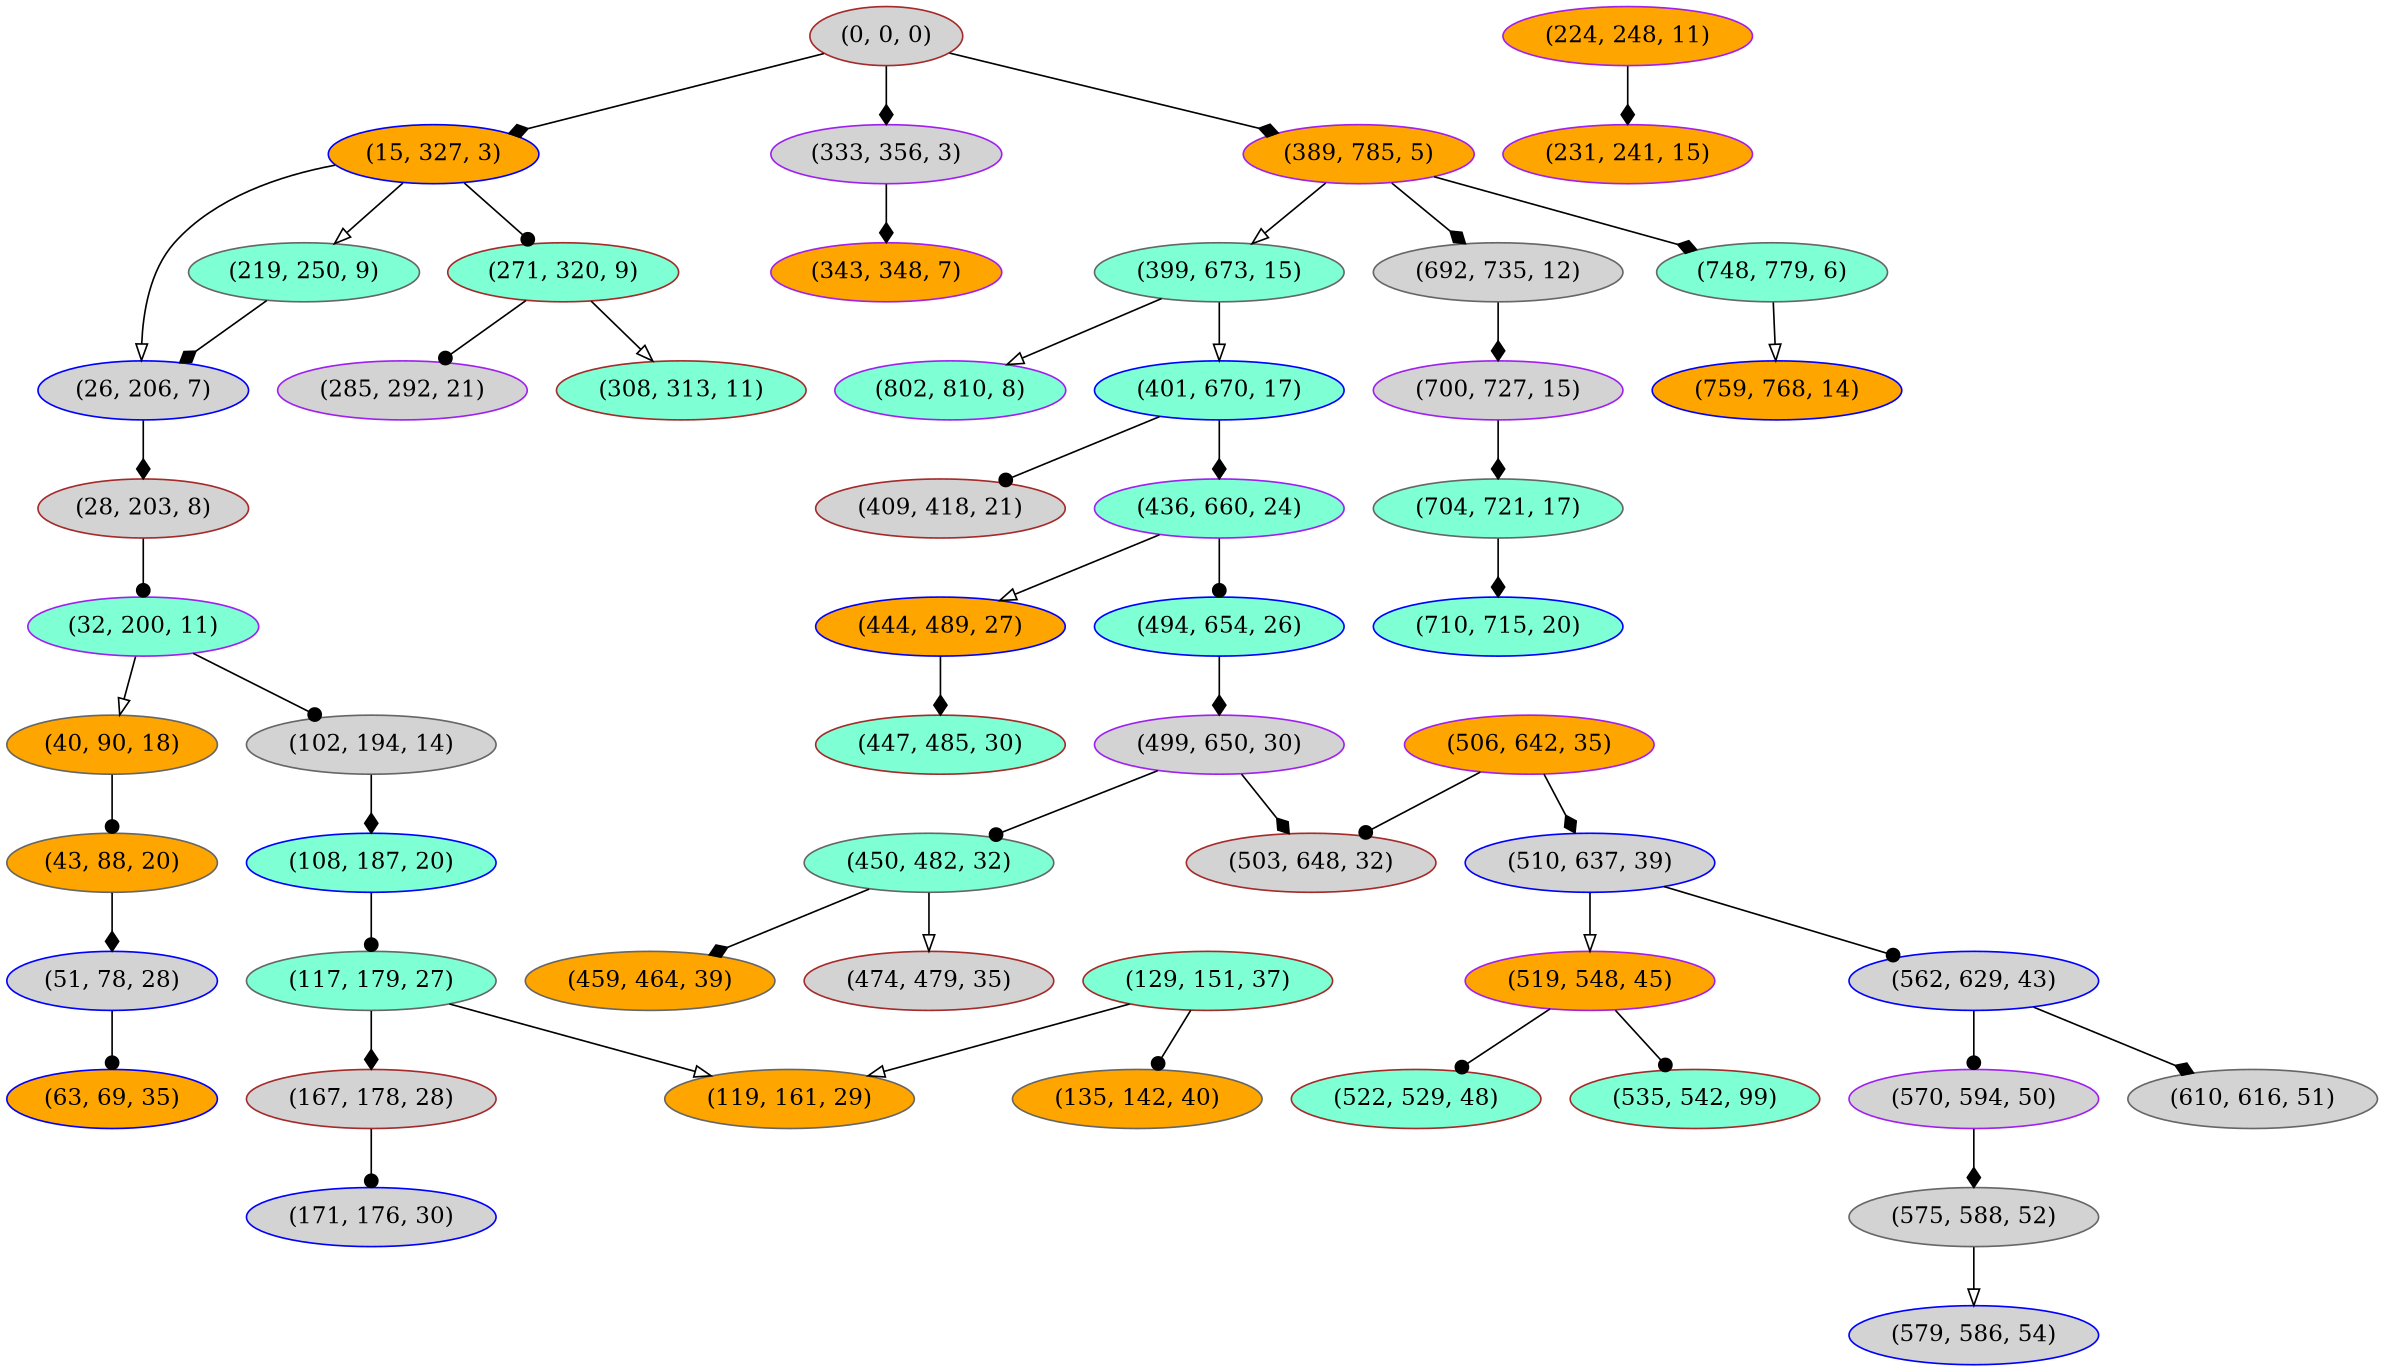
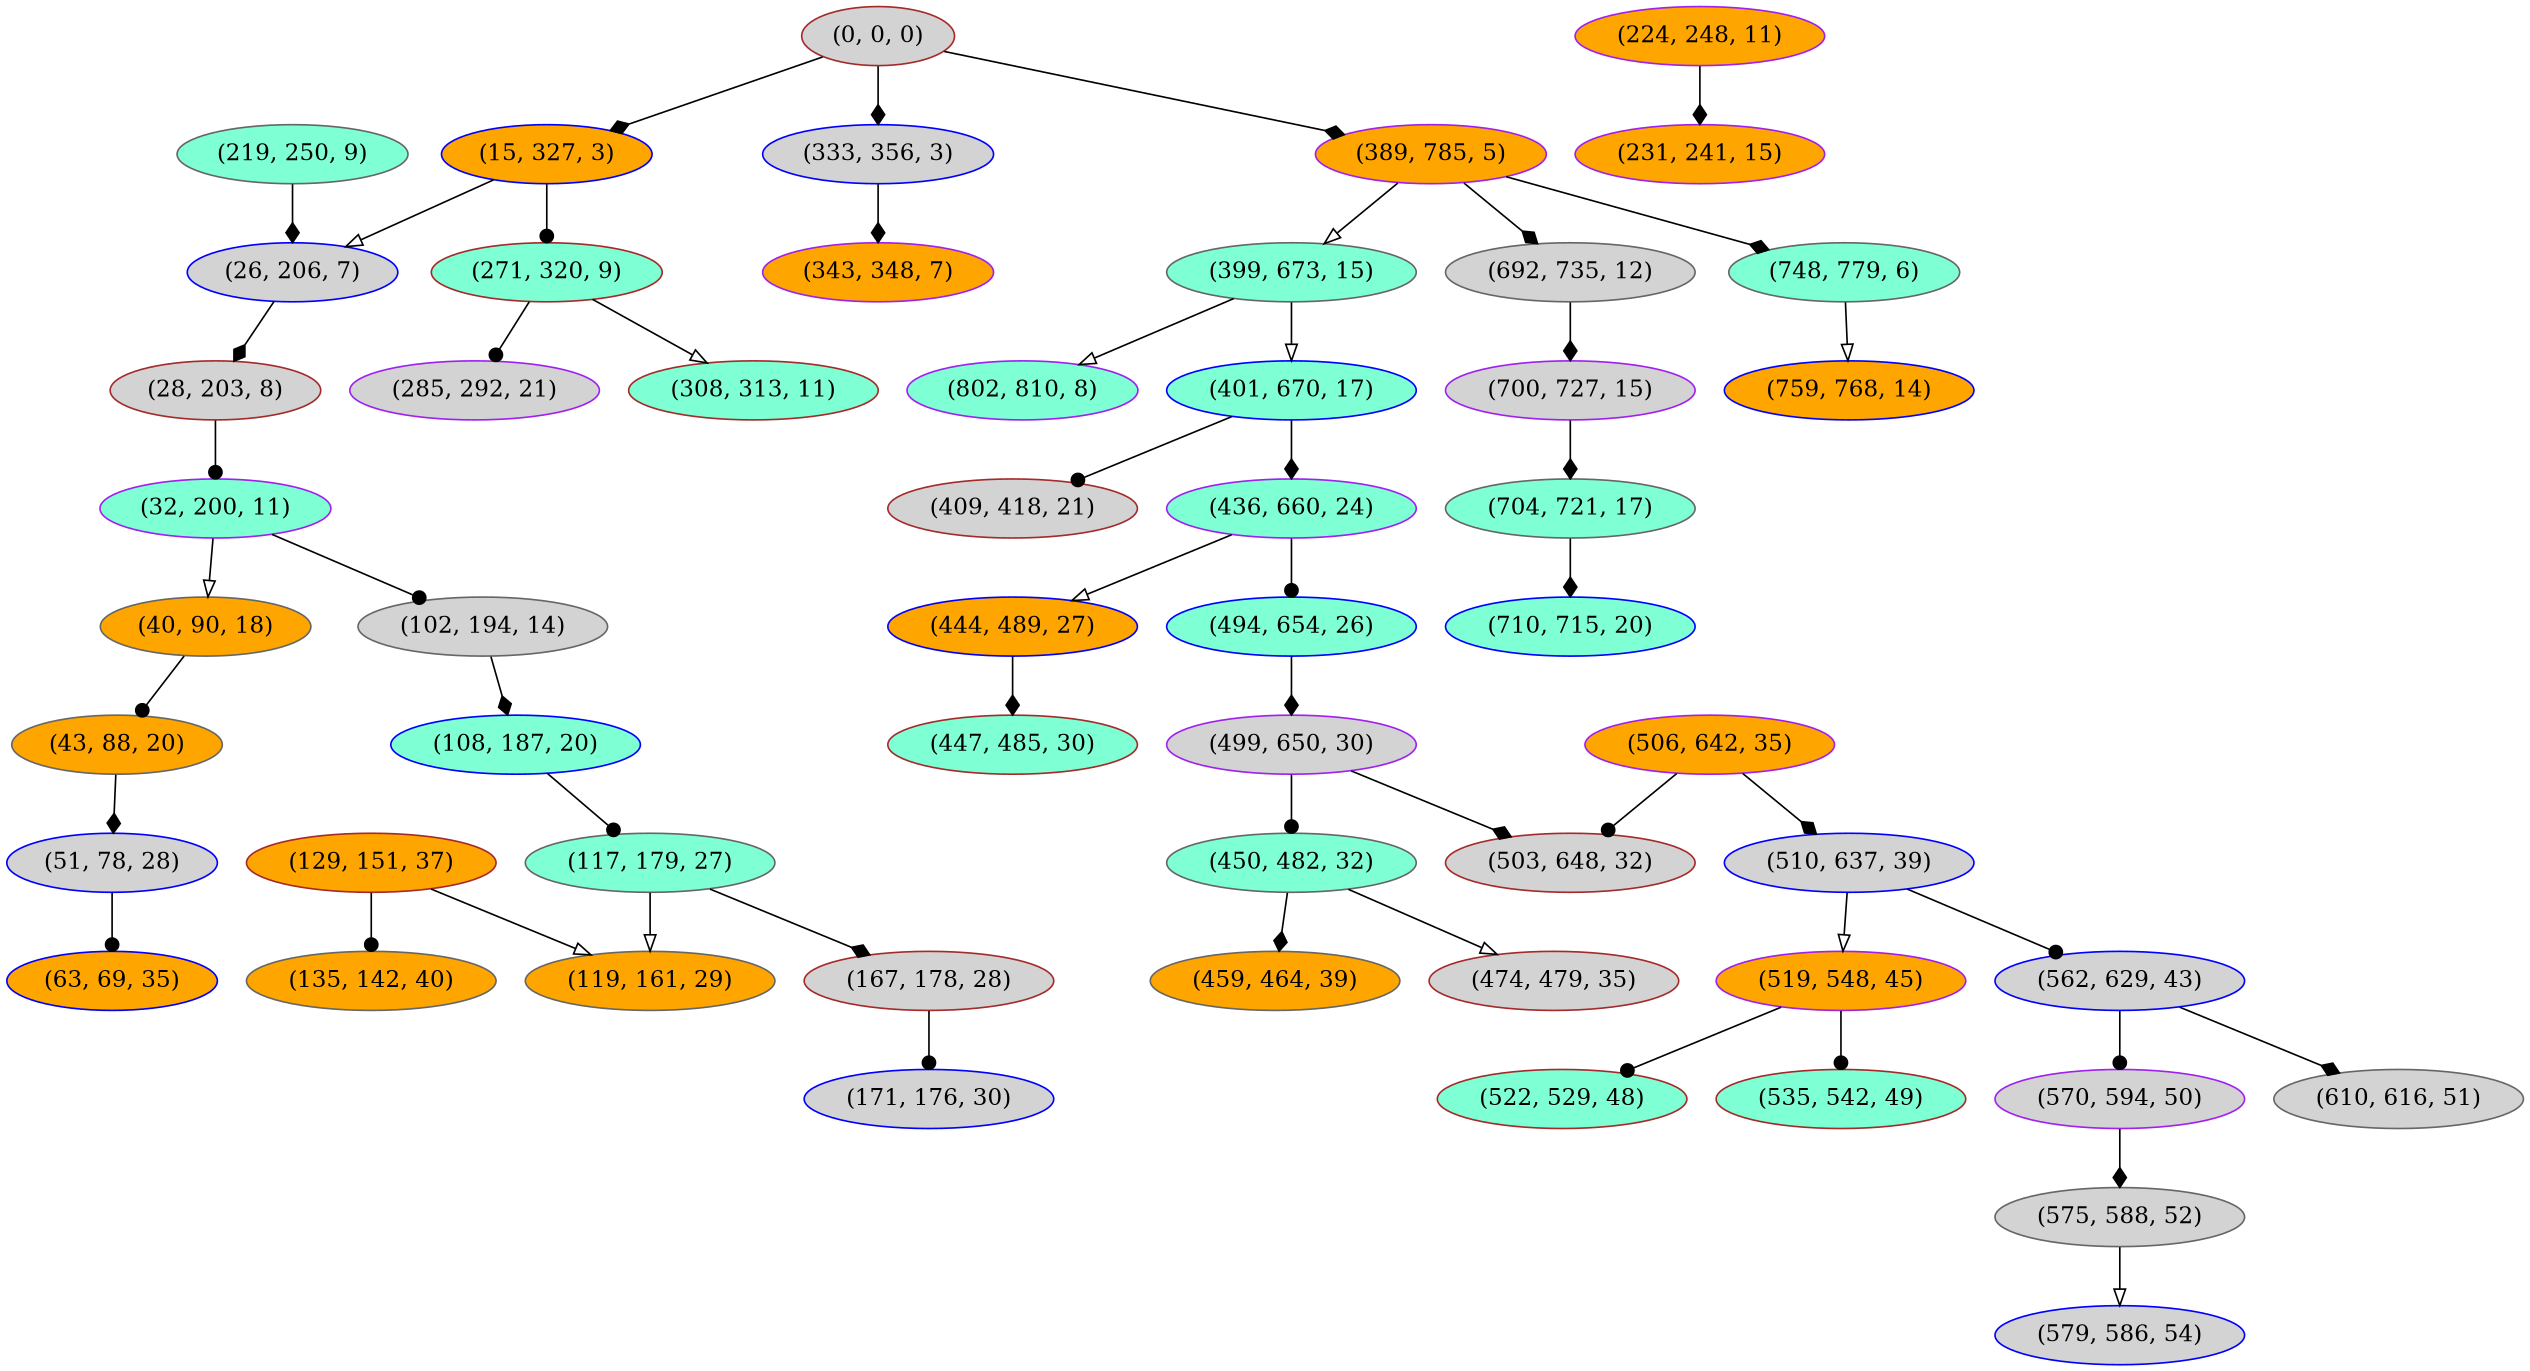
(886, 154) -> (878, 154)
(375, 208) -> none
(1208, 981) -> (371, 863)
(1695, 1099) -> (1841, 1099)
